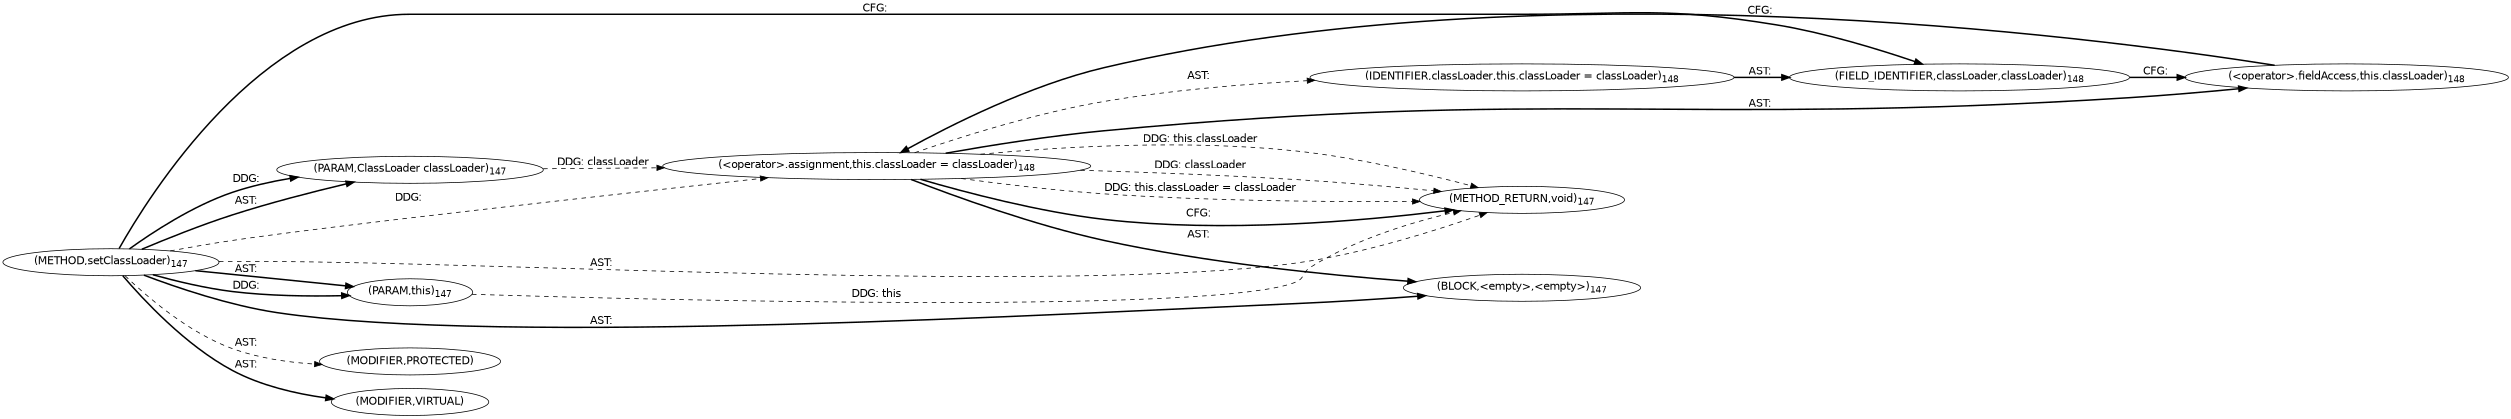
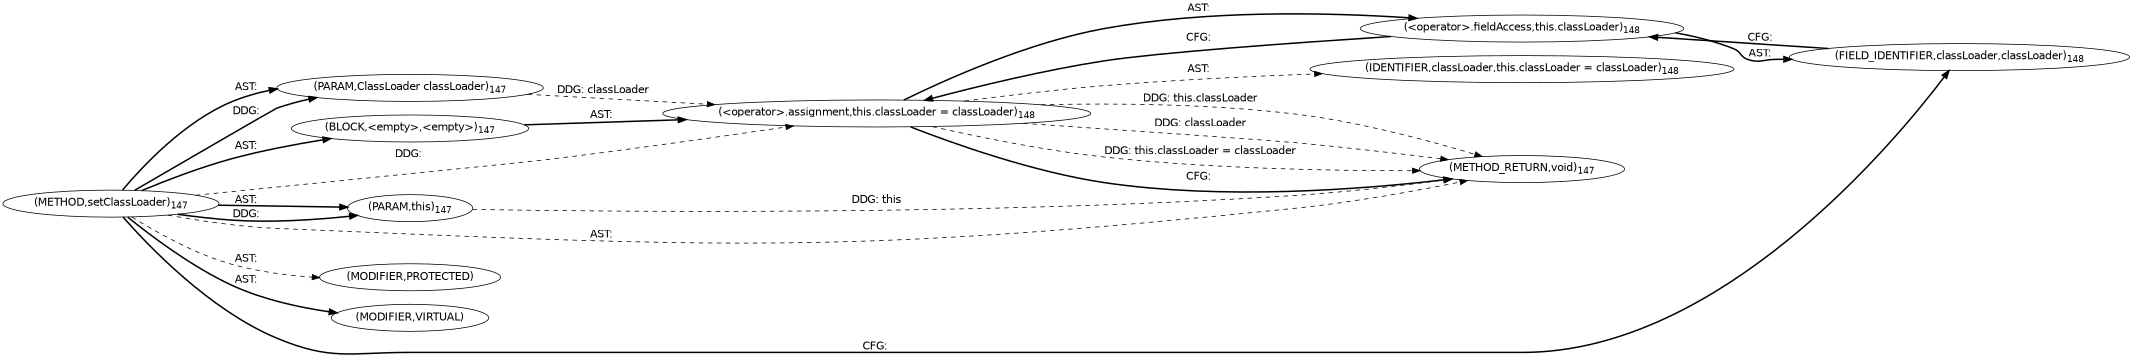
(1758, 77) -> (1731, 48)
(1155, 250) -> (601, 122)
